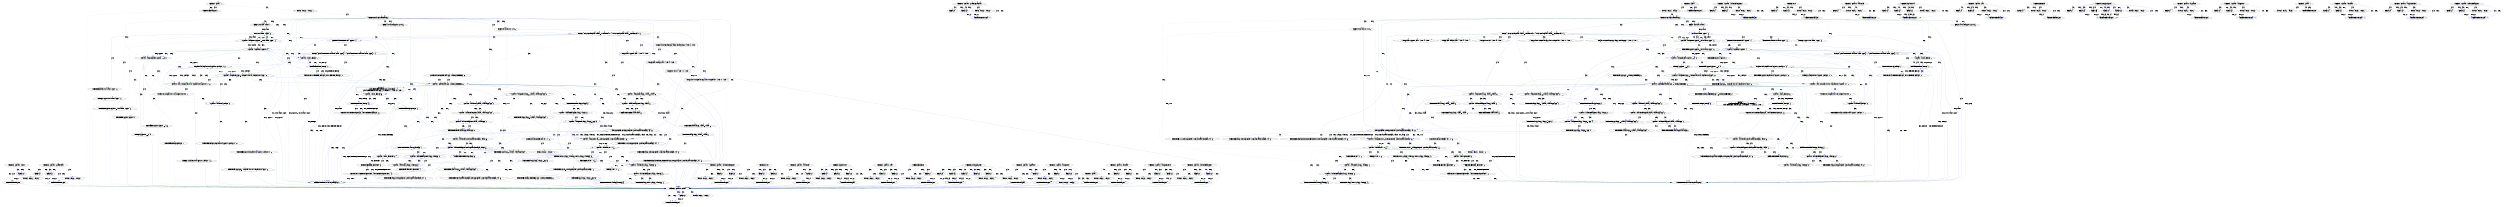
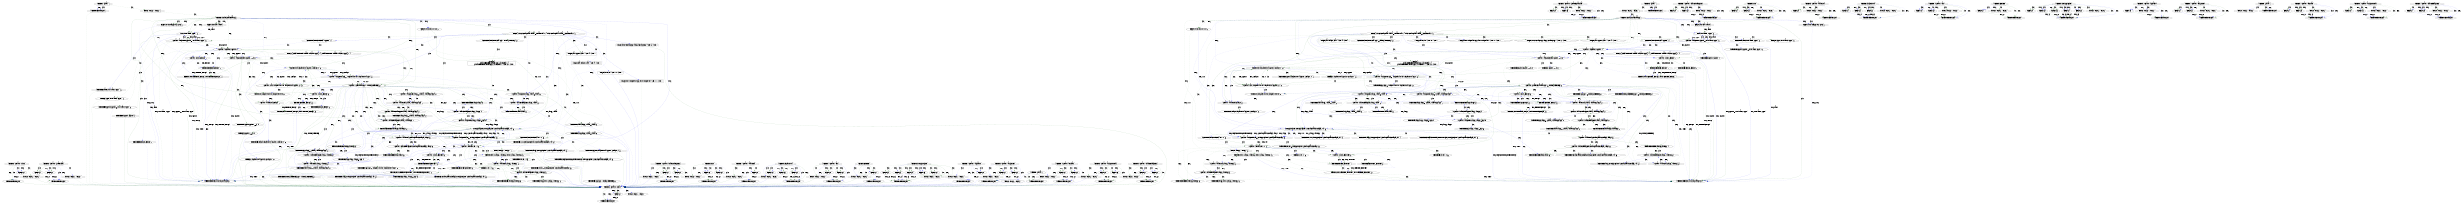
none -> (1375, 41)
(447, 79) -> none
(1642, 81) -> (1569, 89)
none -> (602, 181)
